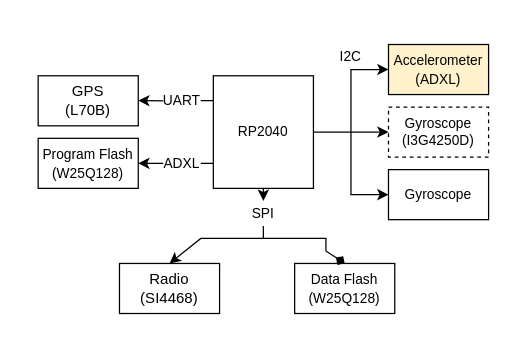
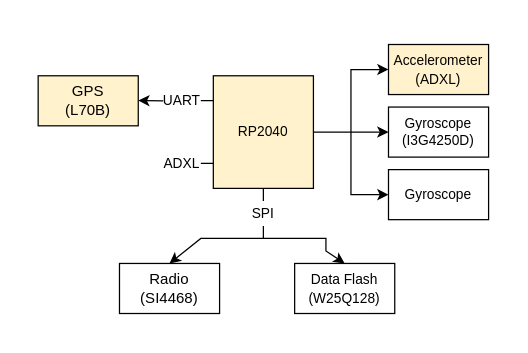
(351, 57) -> none
(88, 101) -> (88, 101)
(263, 132) -> (263, 132)
(438, 132) -> (438, 132)
(88, 163) -> none
(155, 163) -> none
(263, 190) -> (263, 194)
(336, 258) -> (337, 258)
